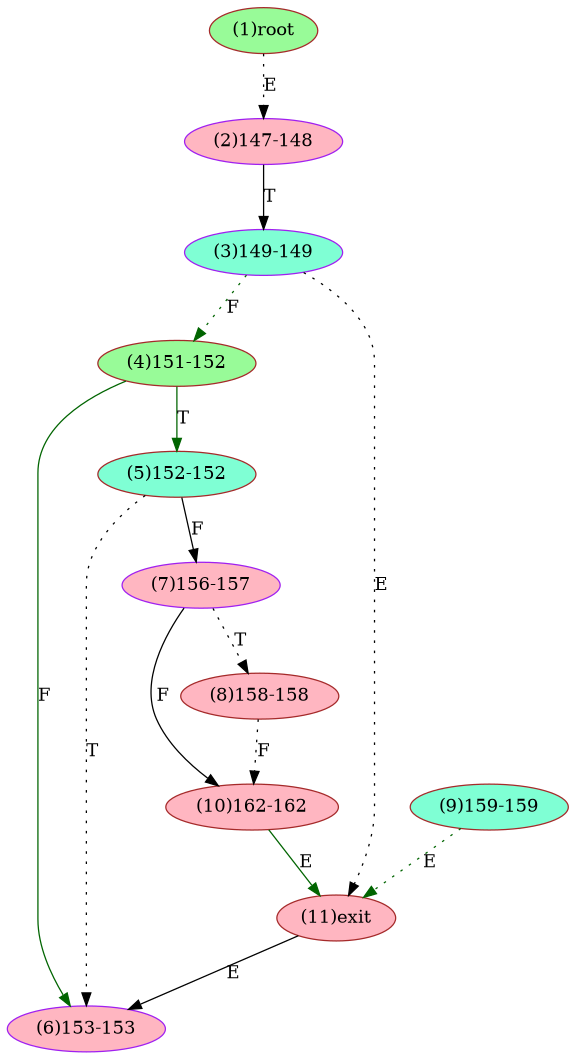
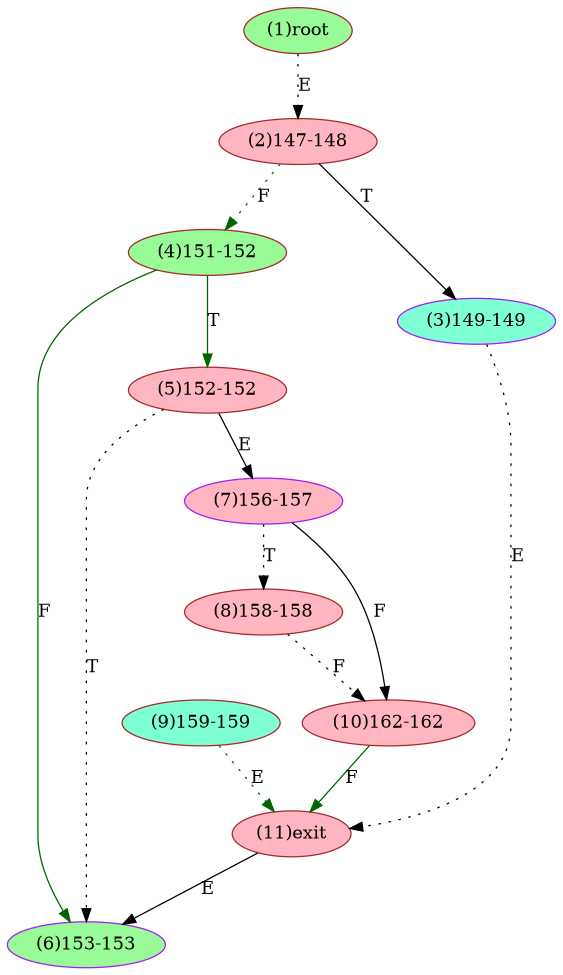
(264, 142) -> (298, 142)
(224, 303) -> (257, 192)
(177, 474) -> (207, 390)
(197, 530) -> (245, 446)
(306, 863) -> (352, 778)
(86, 1029) -> (86, 945)
